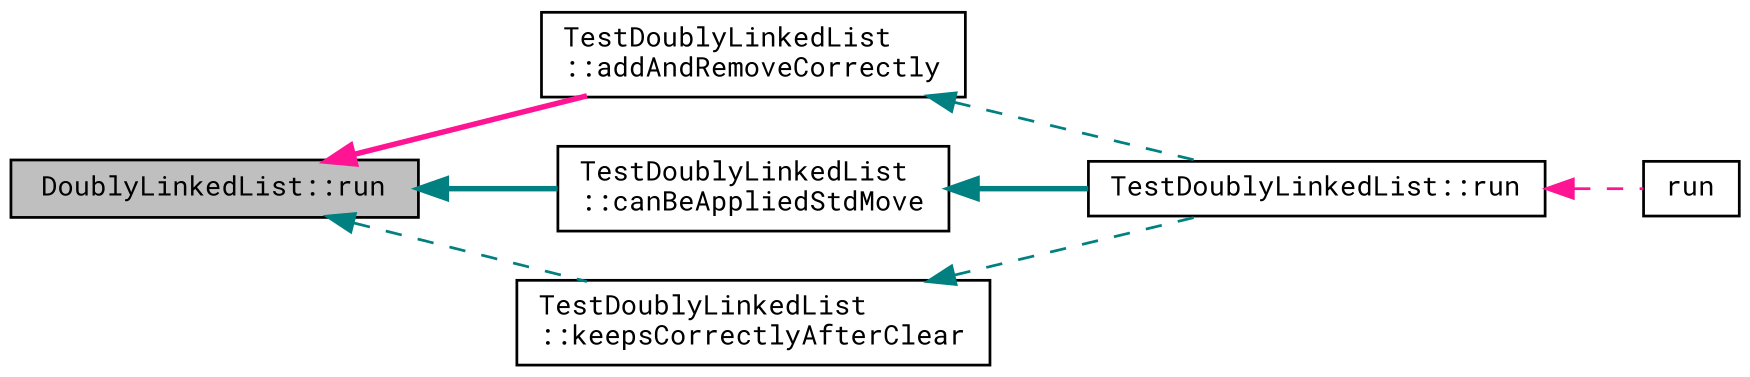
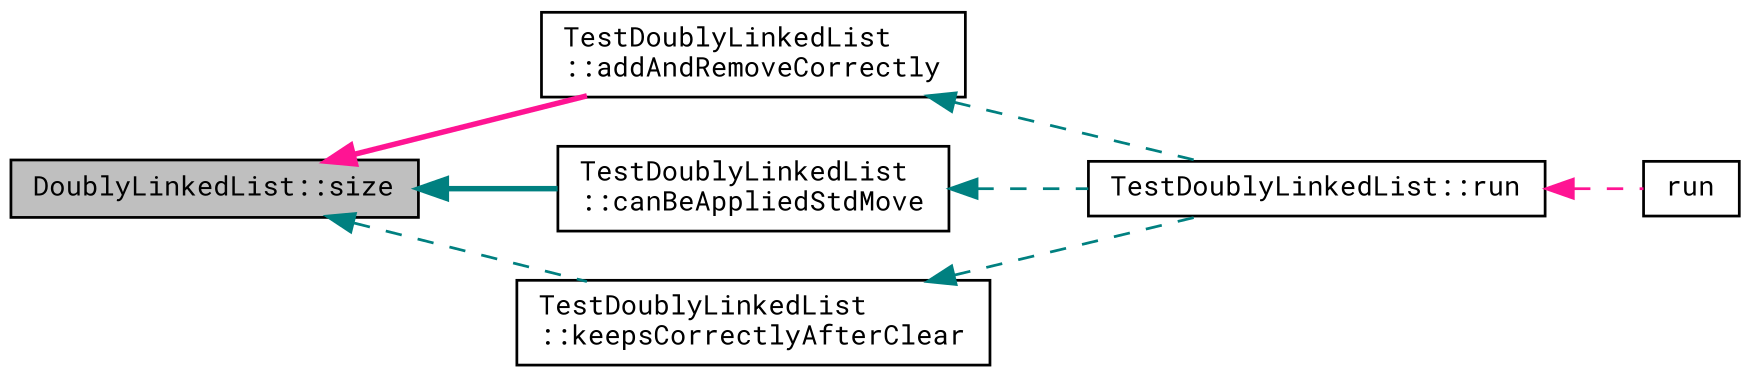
(215, 189) -> (215, 189)
(1033, 189) -> (1033, 189)
